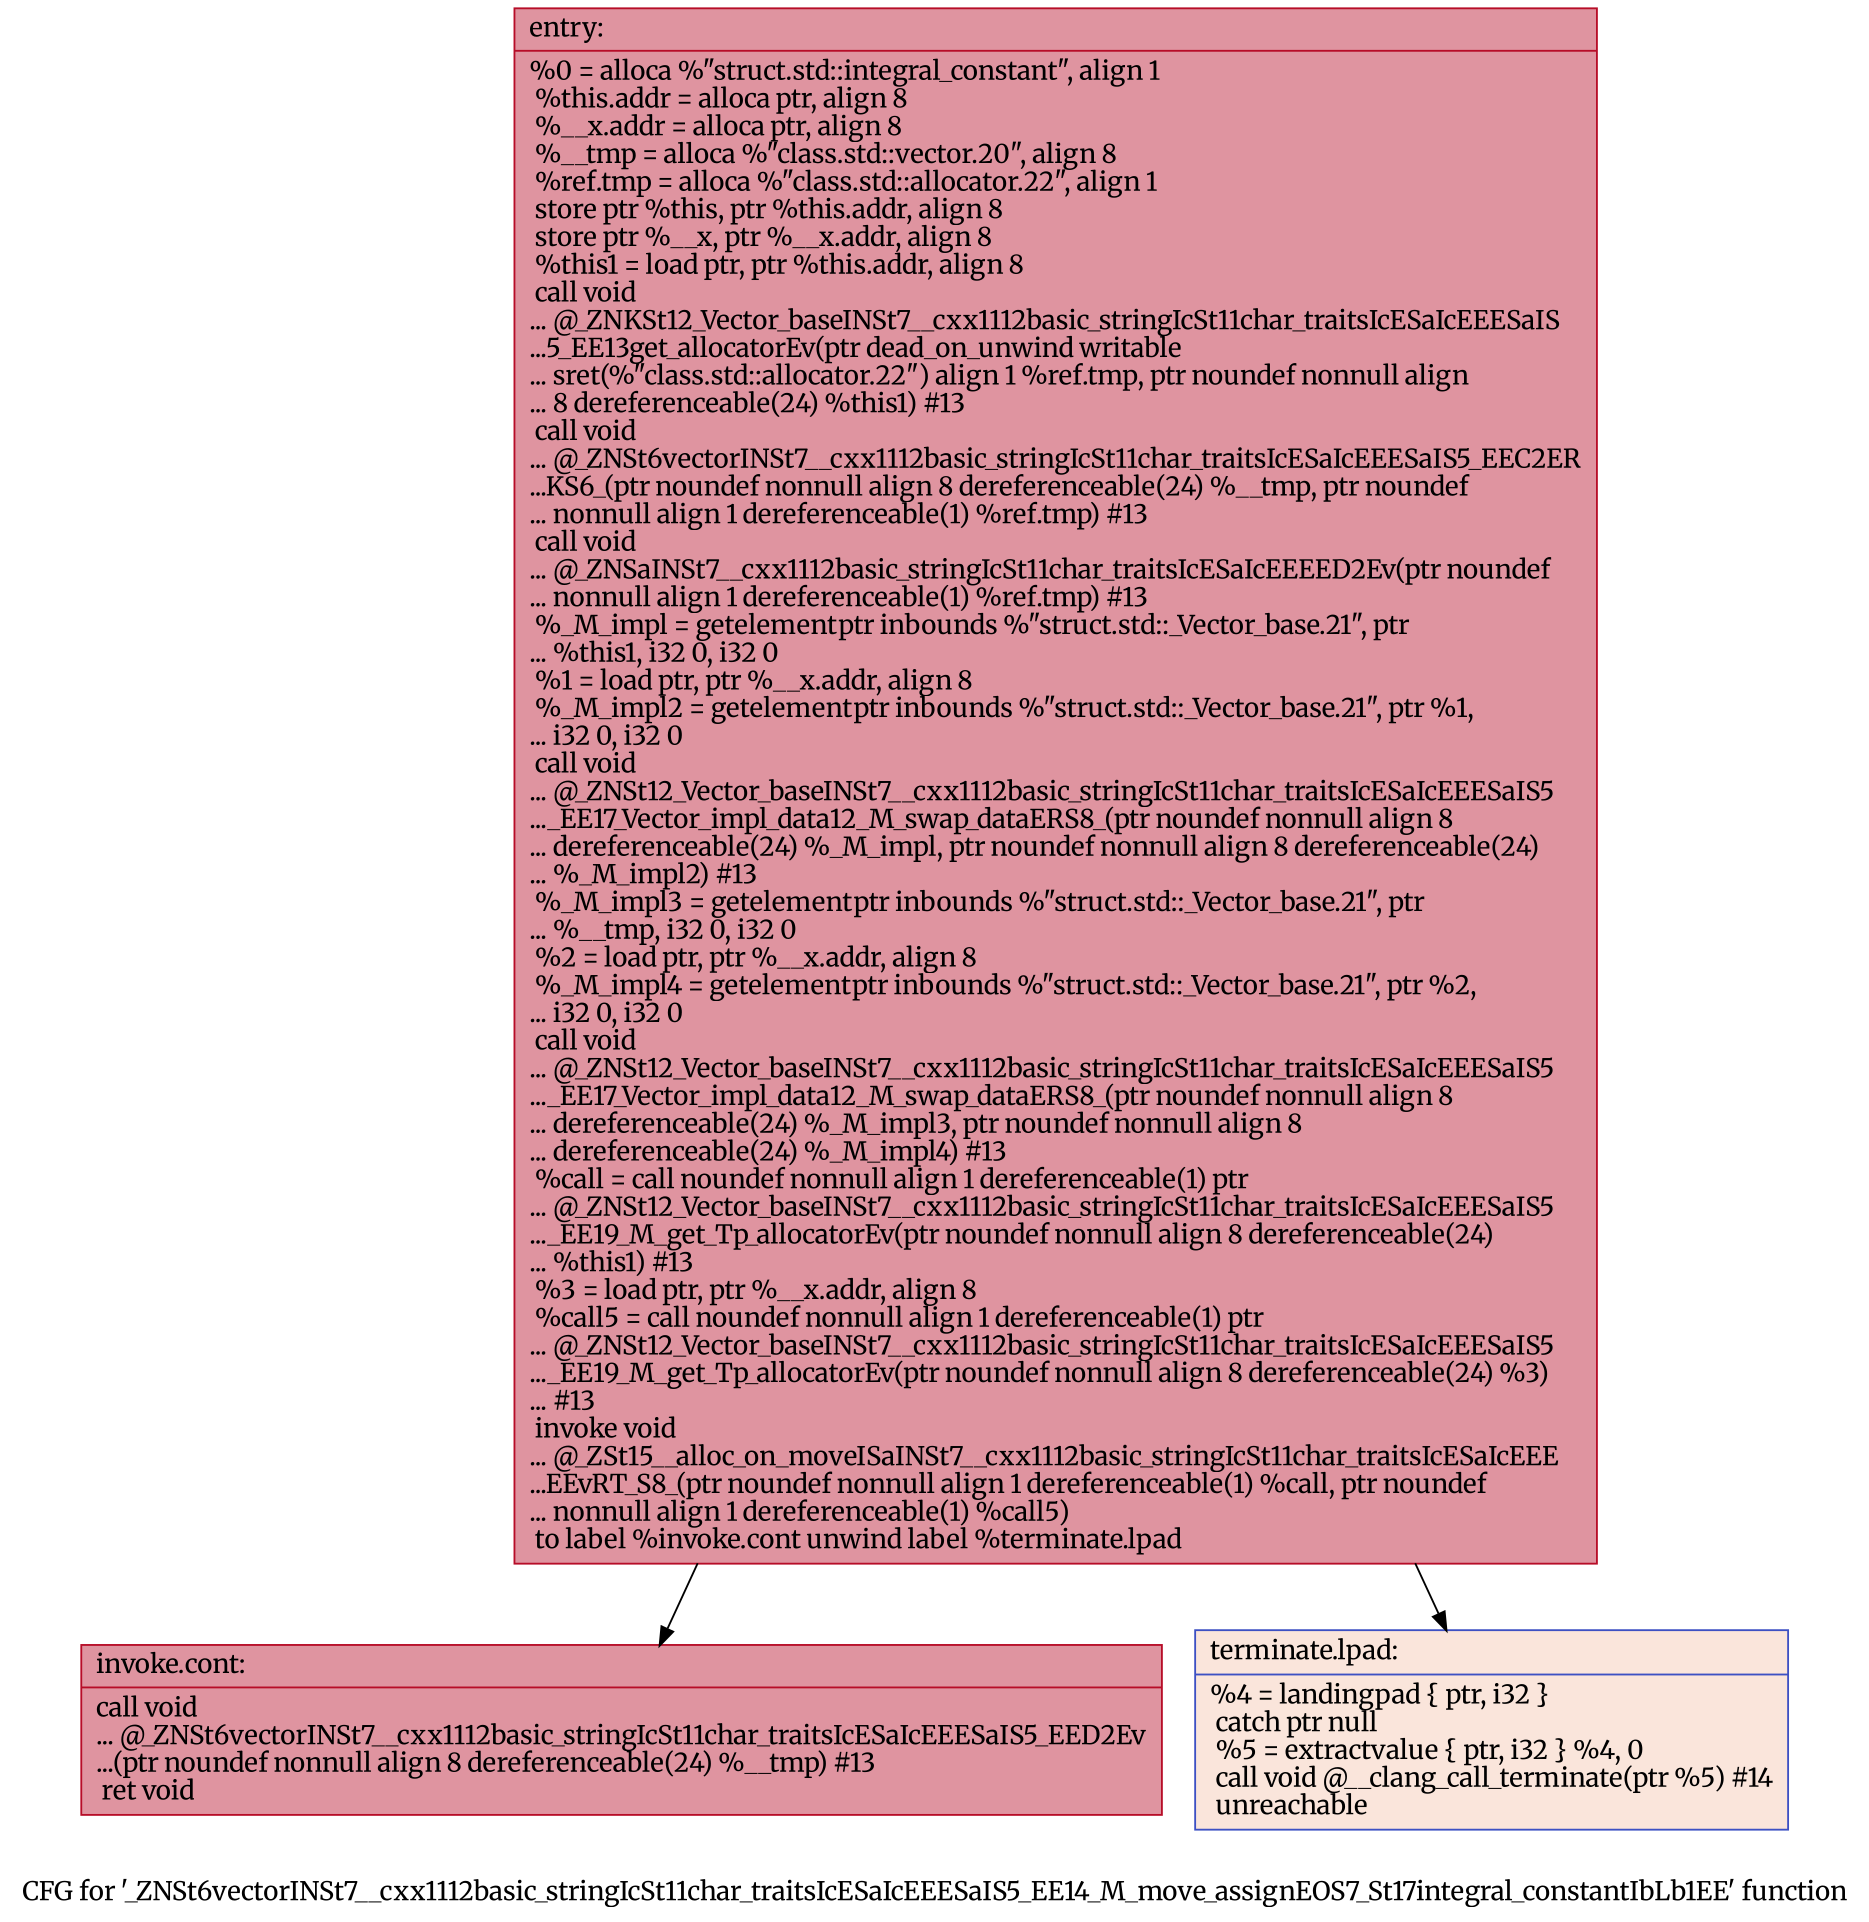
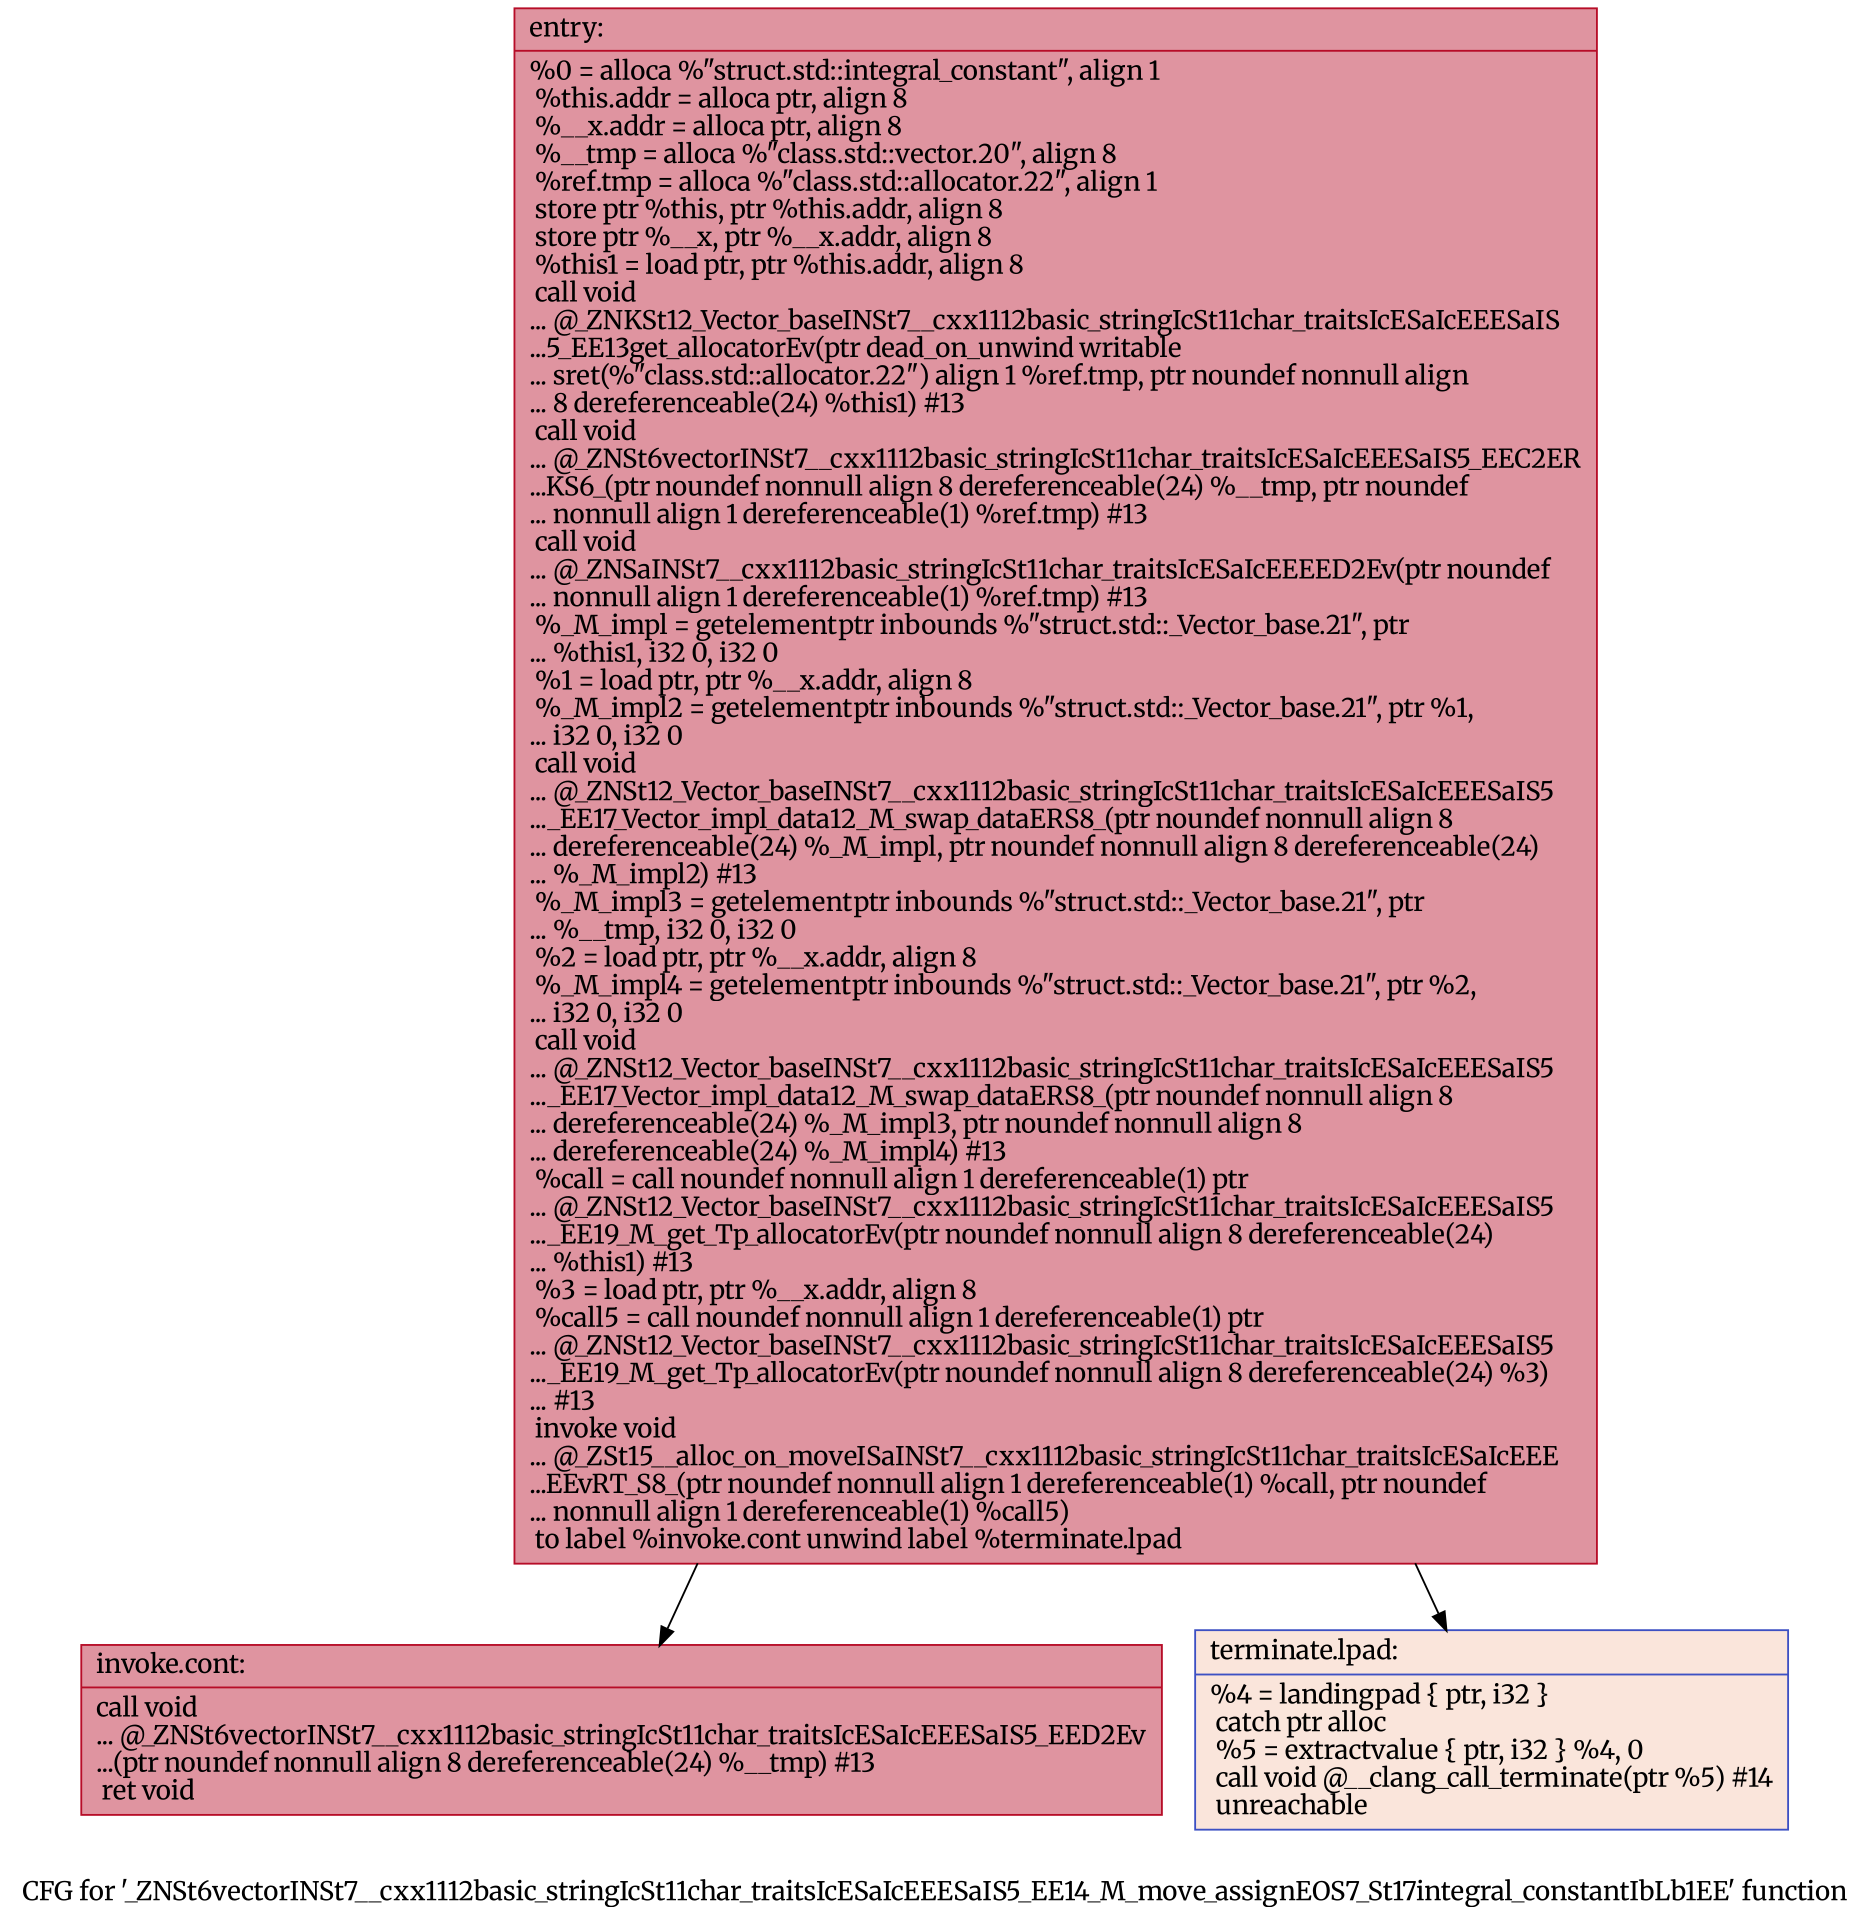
(1294, 1723) -> (1299, 1723)
